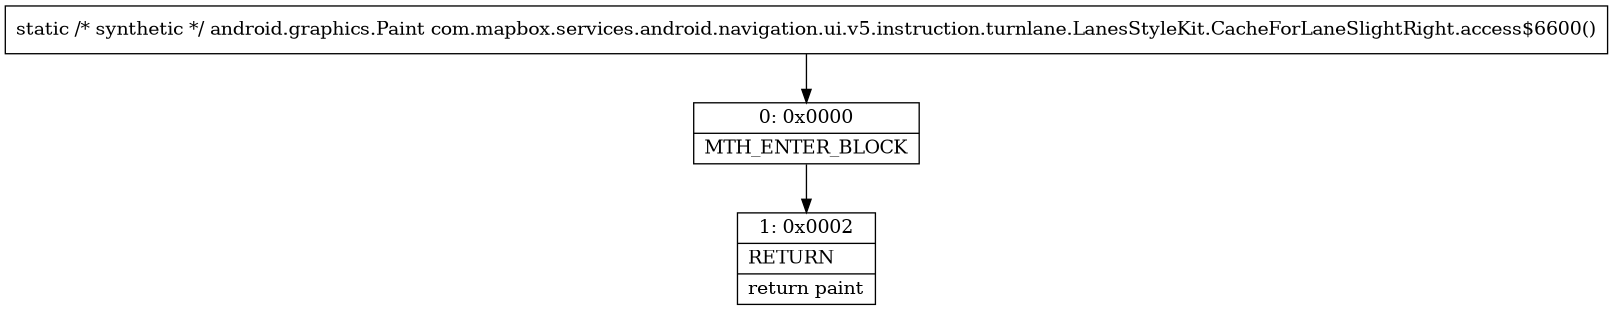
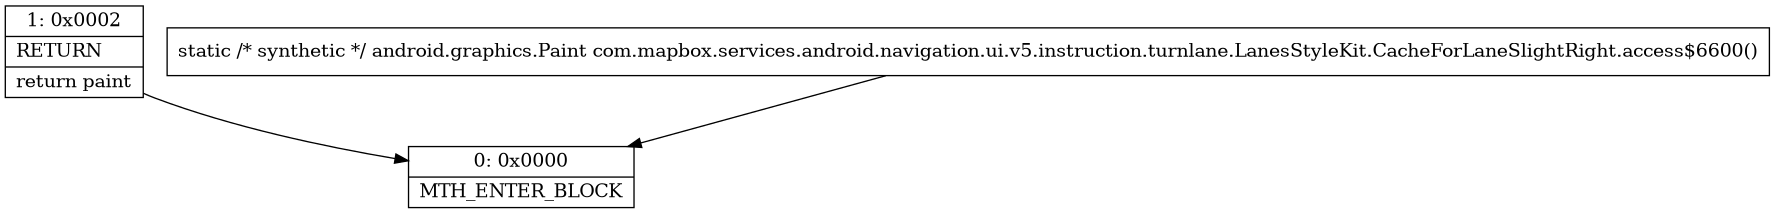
(806, 182) -> (268, 132)
